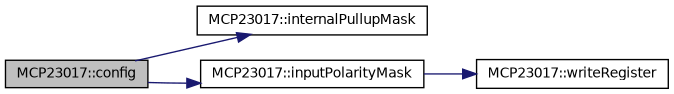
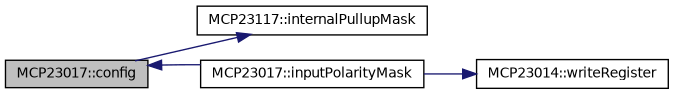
(312, 21) -> (312, 21)
(572, 74) -> (572, 74)
(167, 83) -> (181, 65)
